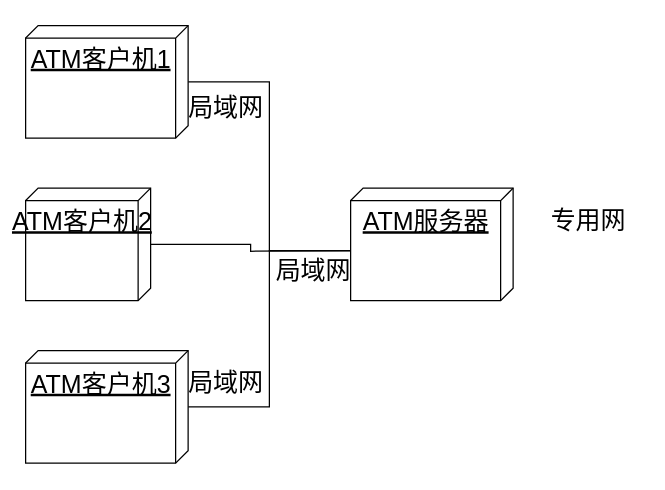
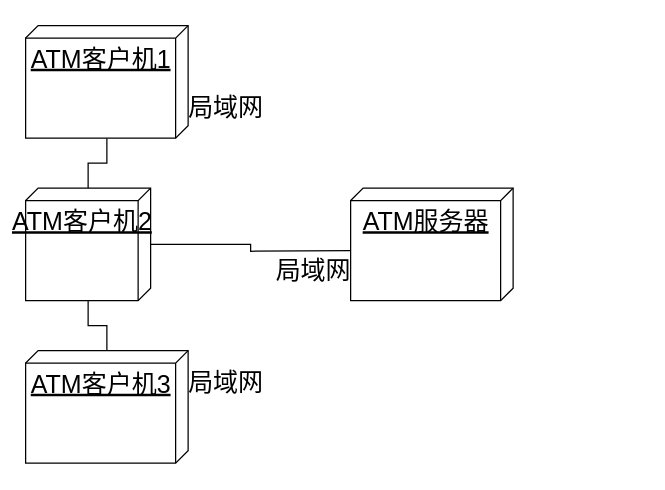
(269, 124) -> (98, 163)
(588, 219) -> none
(269, 371) -> (98, 326)
